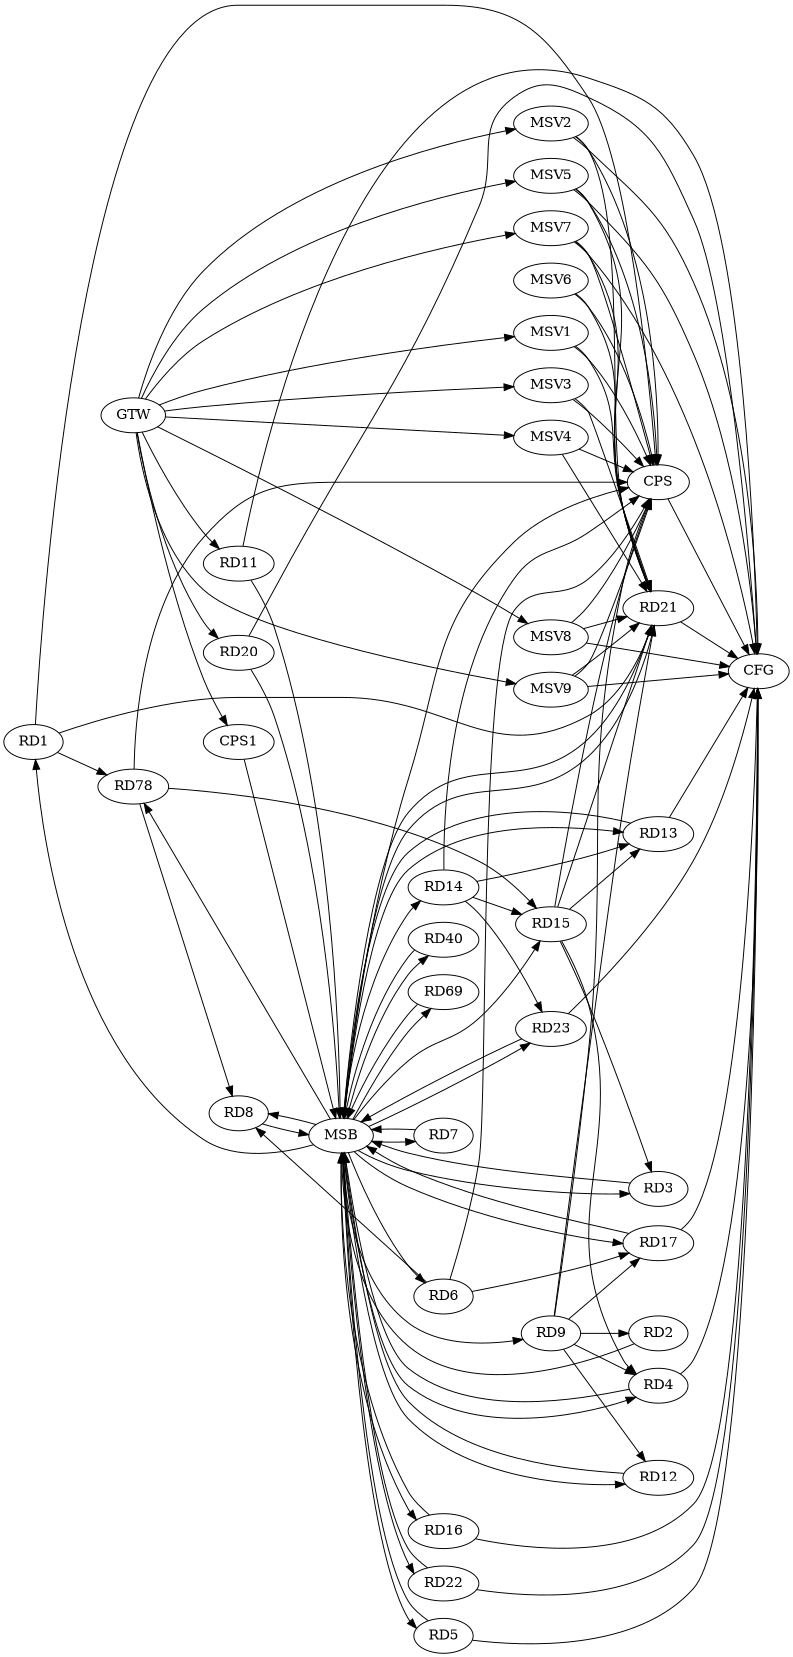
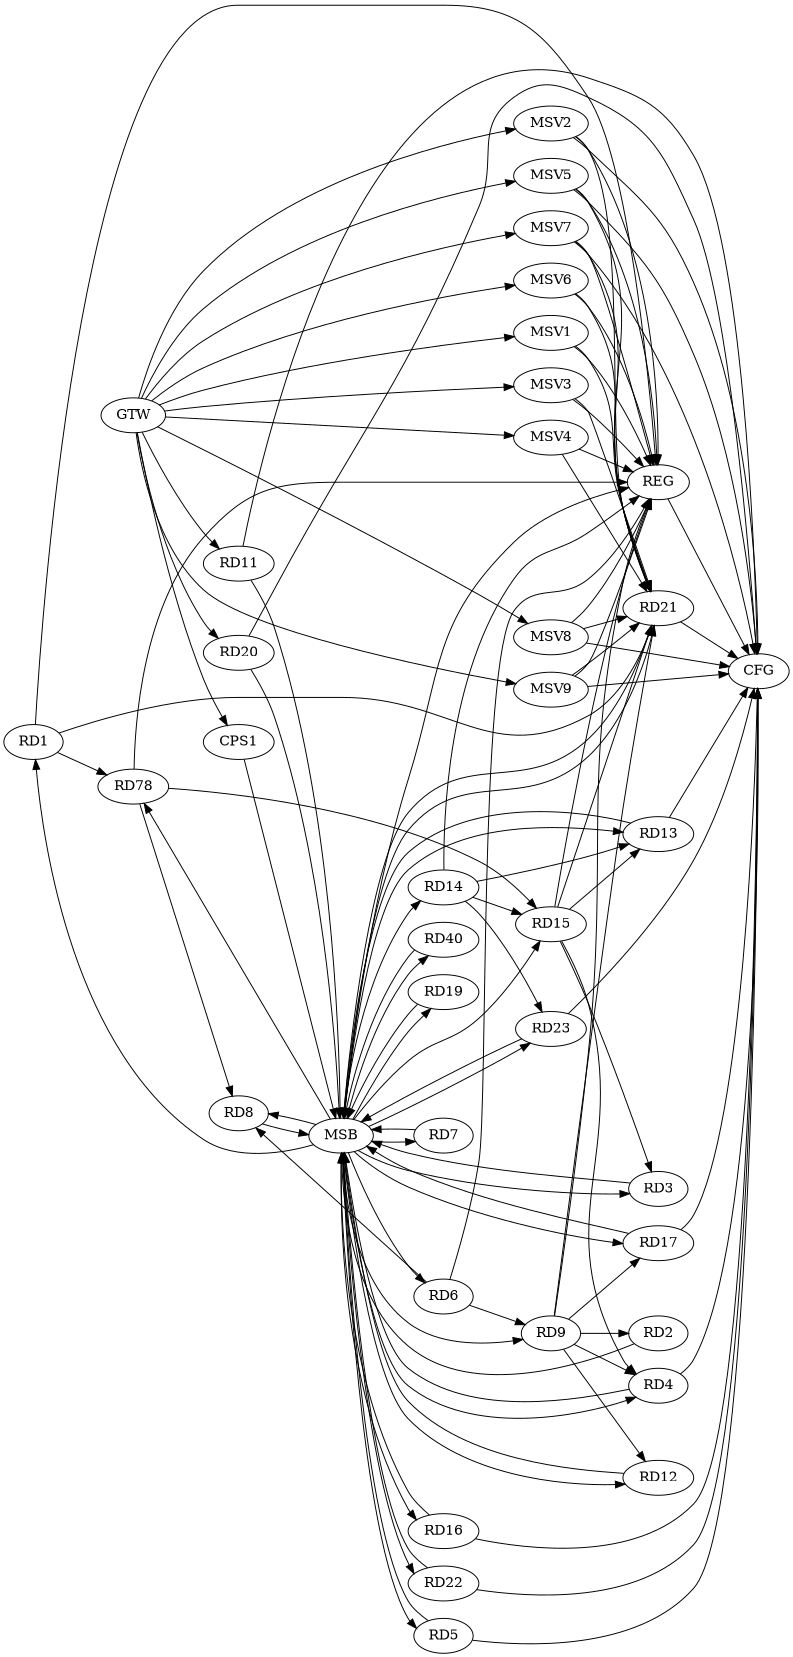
none -> (322, 326)
(658, 482) -> (658, 482)
(444, 992) -> (444, 992)
(546, 1276) -> (493, 1313)
